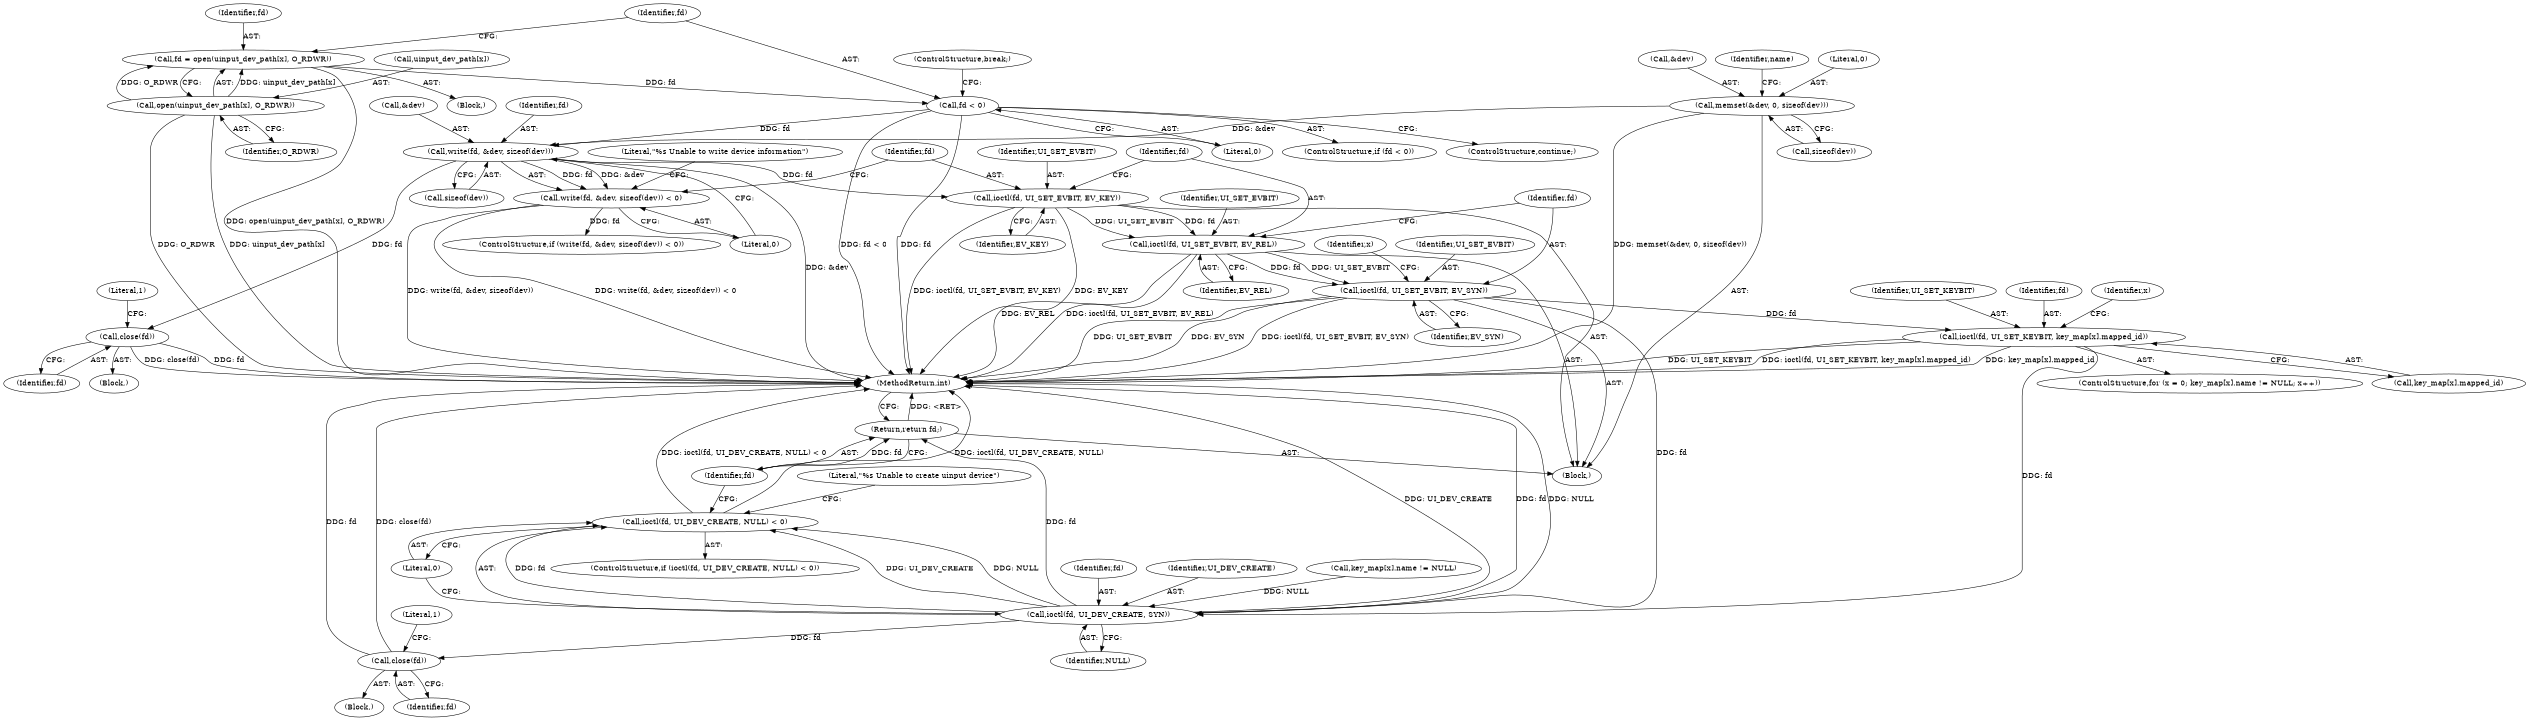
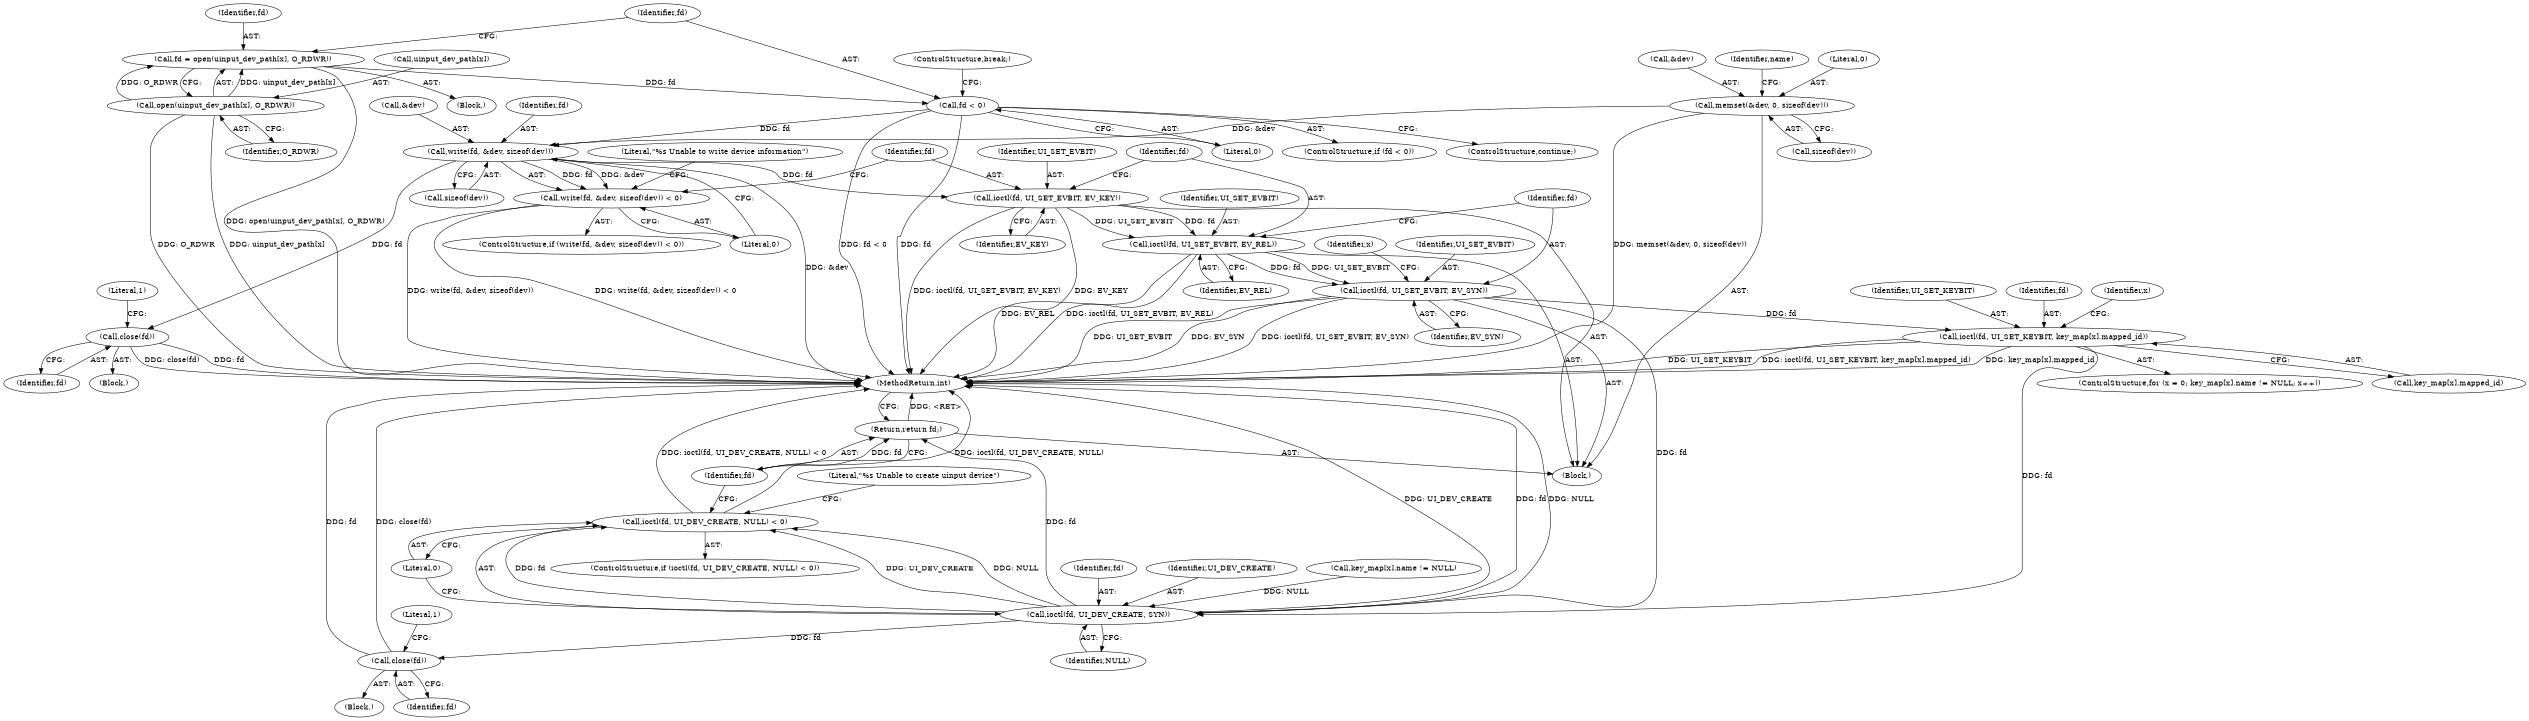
(605, 222) -> (605, 222)
